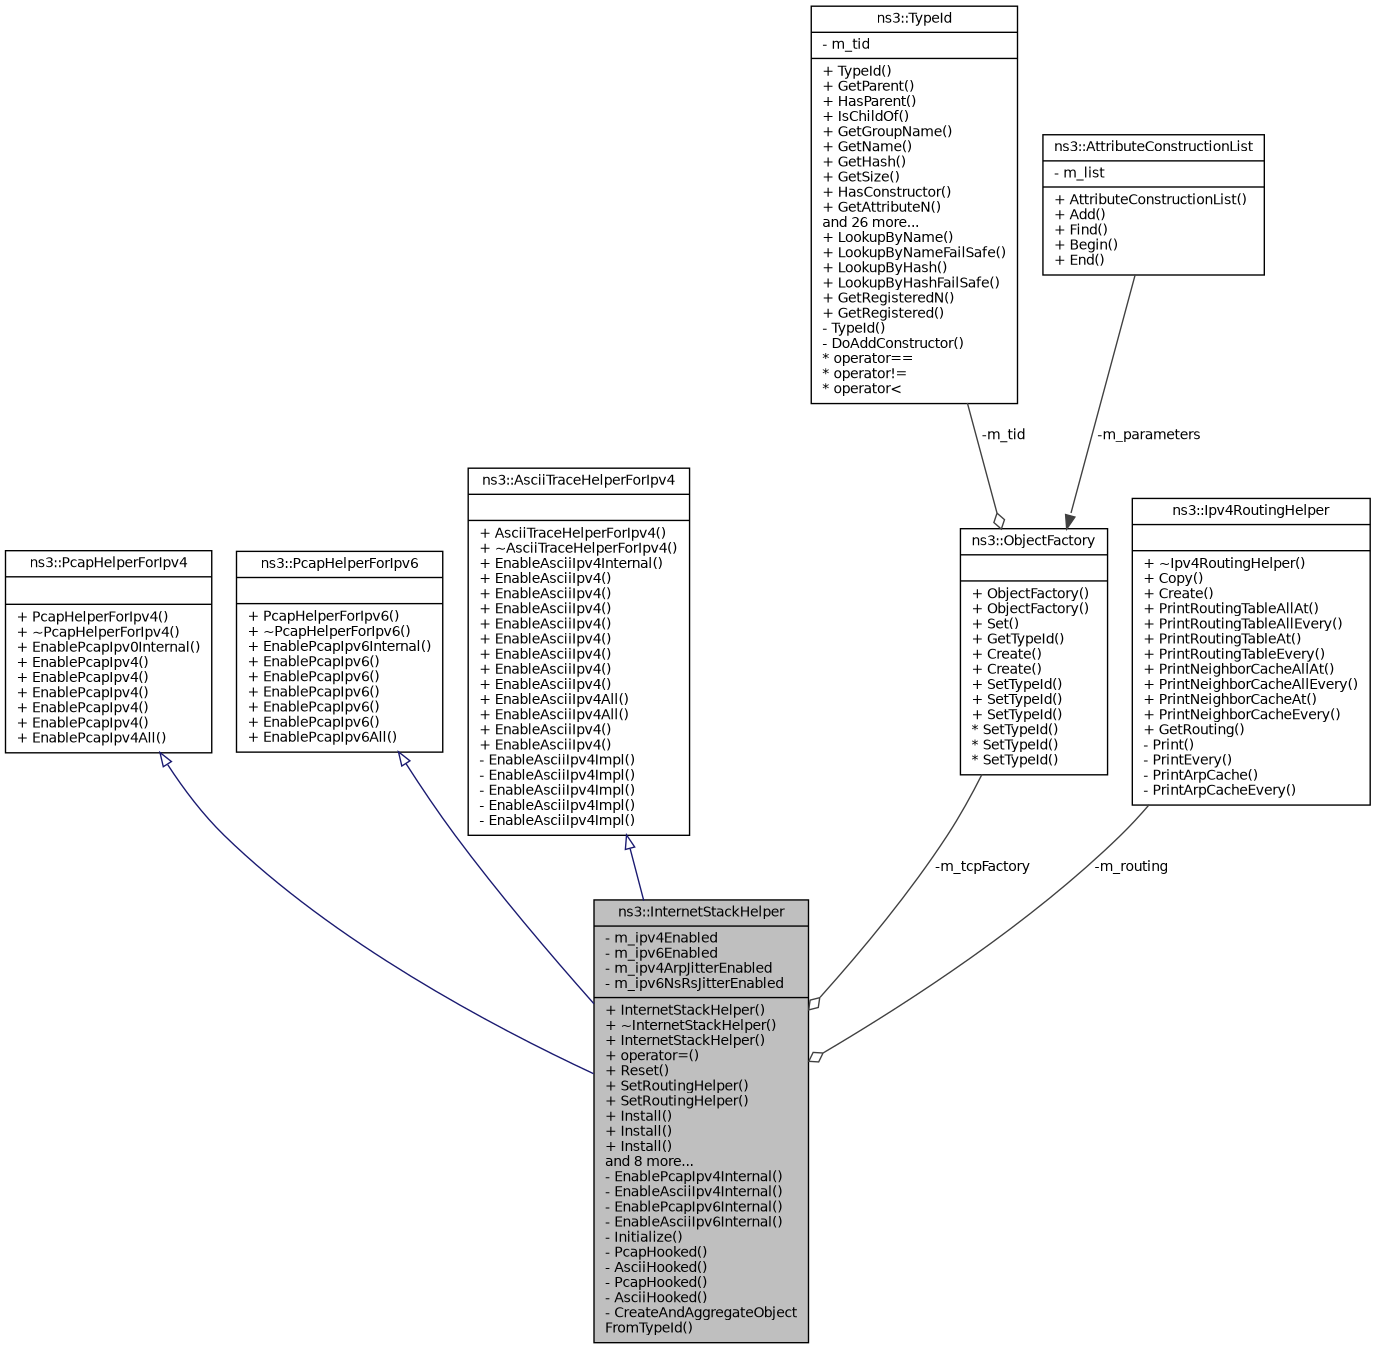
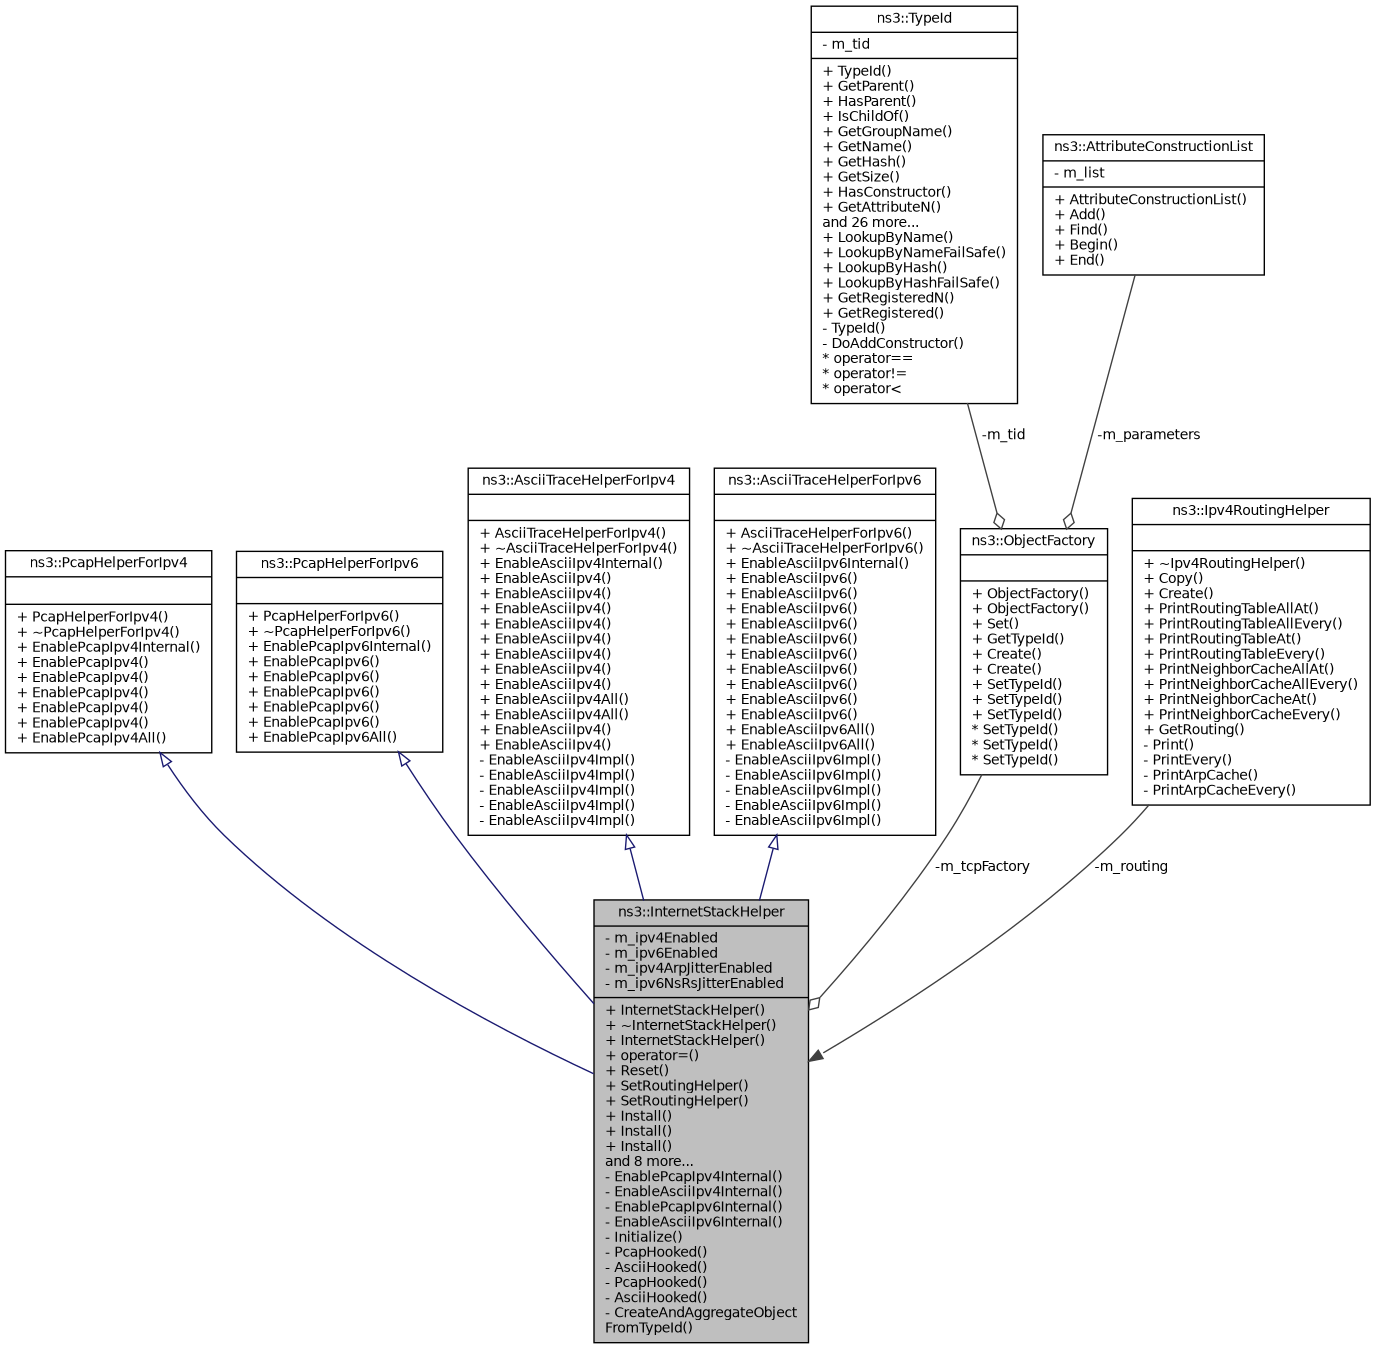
(1103, 394) -> (1103, 394)
(109, 648) -> (109, 648)
none -> (825, 652)
(995, 940) -> (995, 940)
